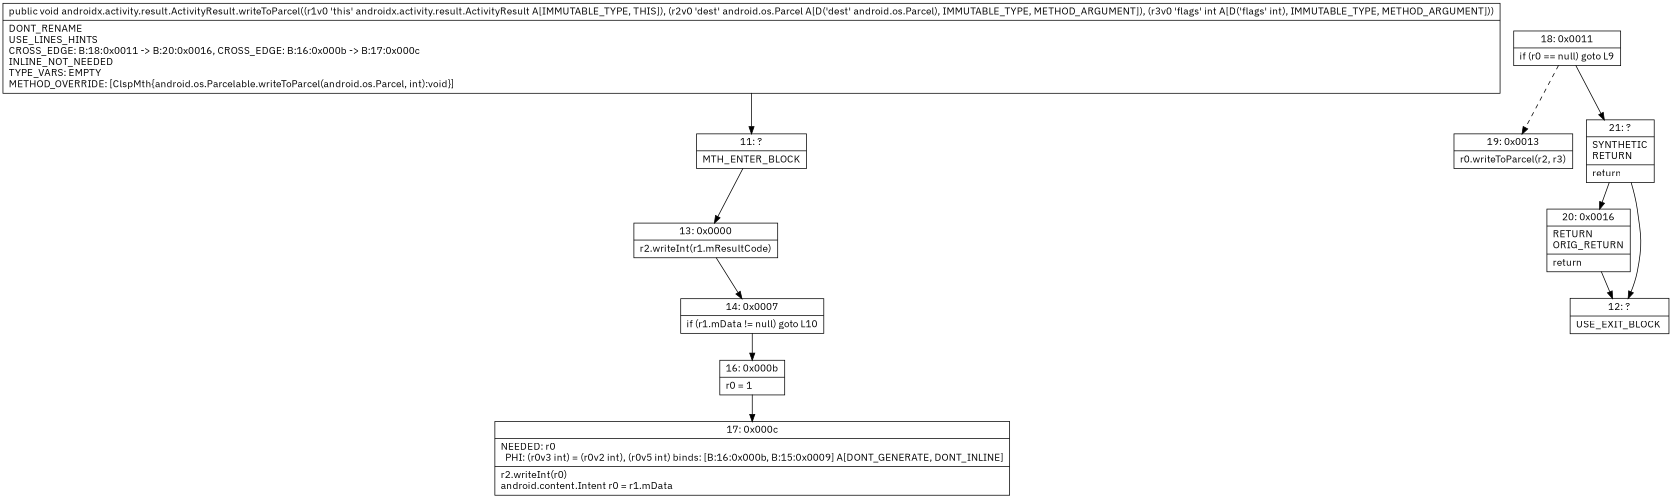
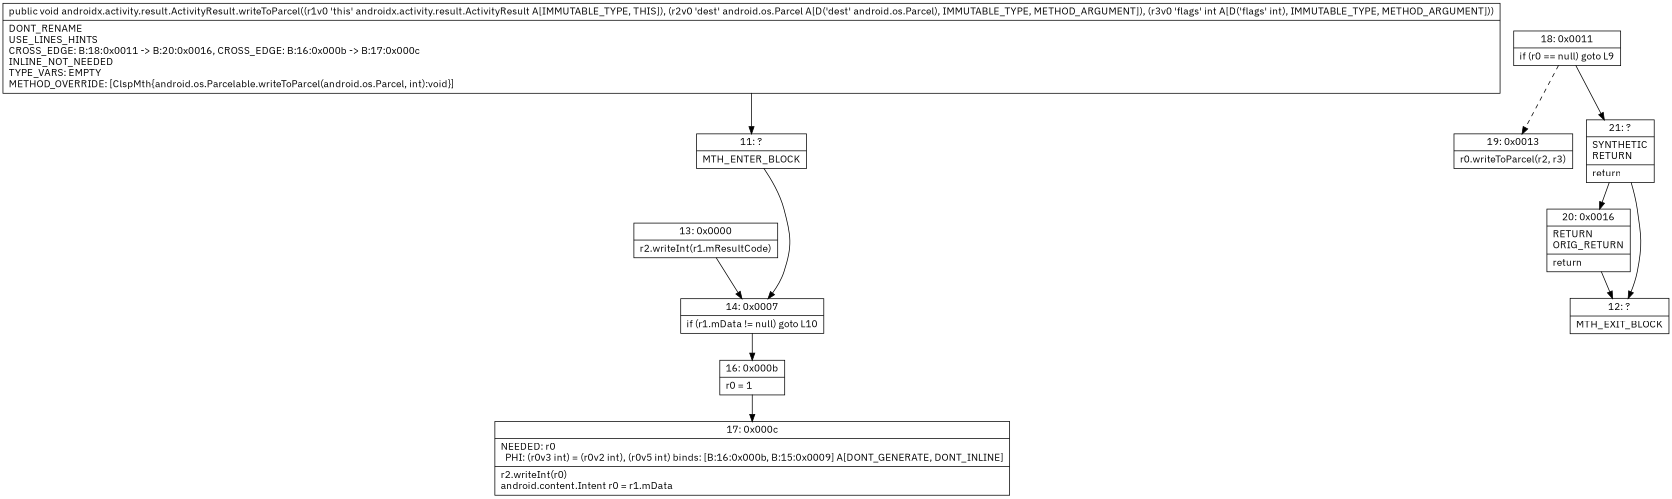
(730, 192) -> (789, 230)
(1618, 324) -> (1620, 324)
